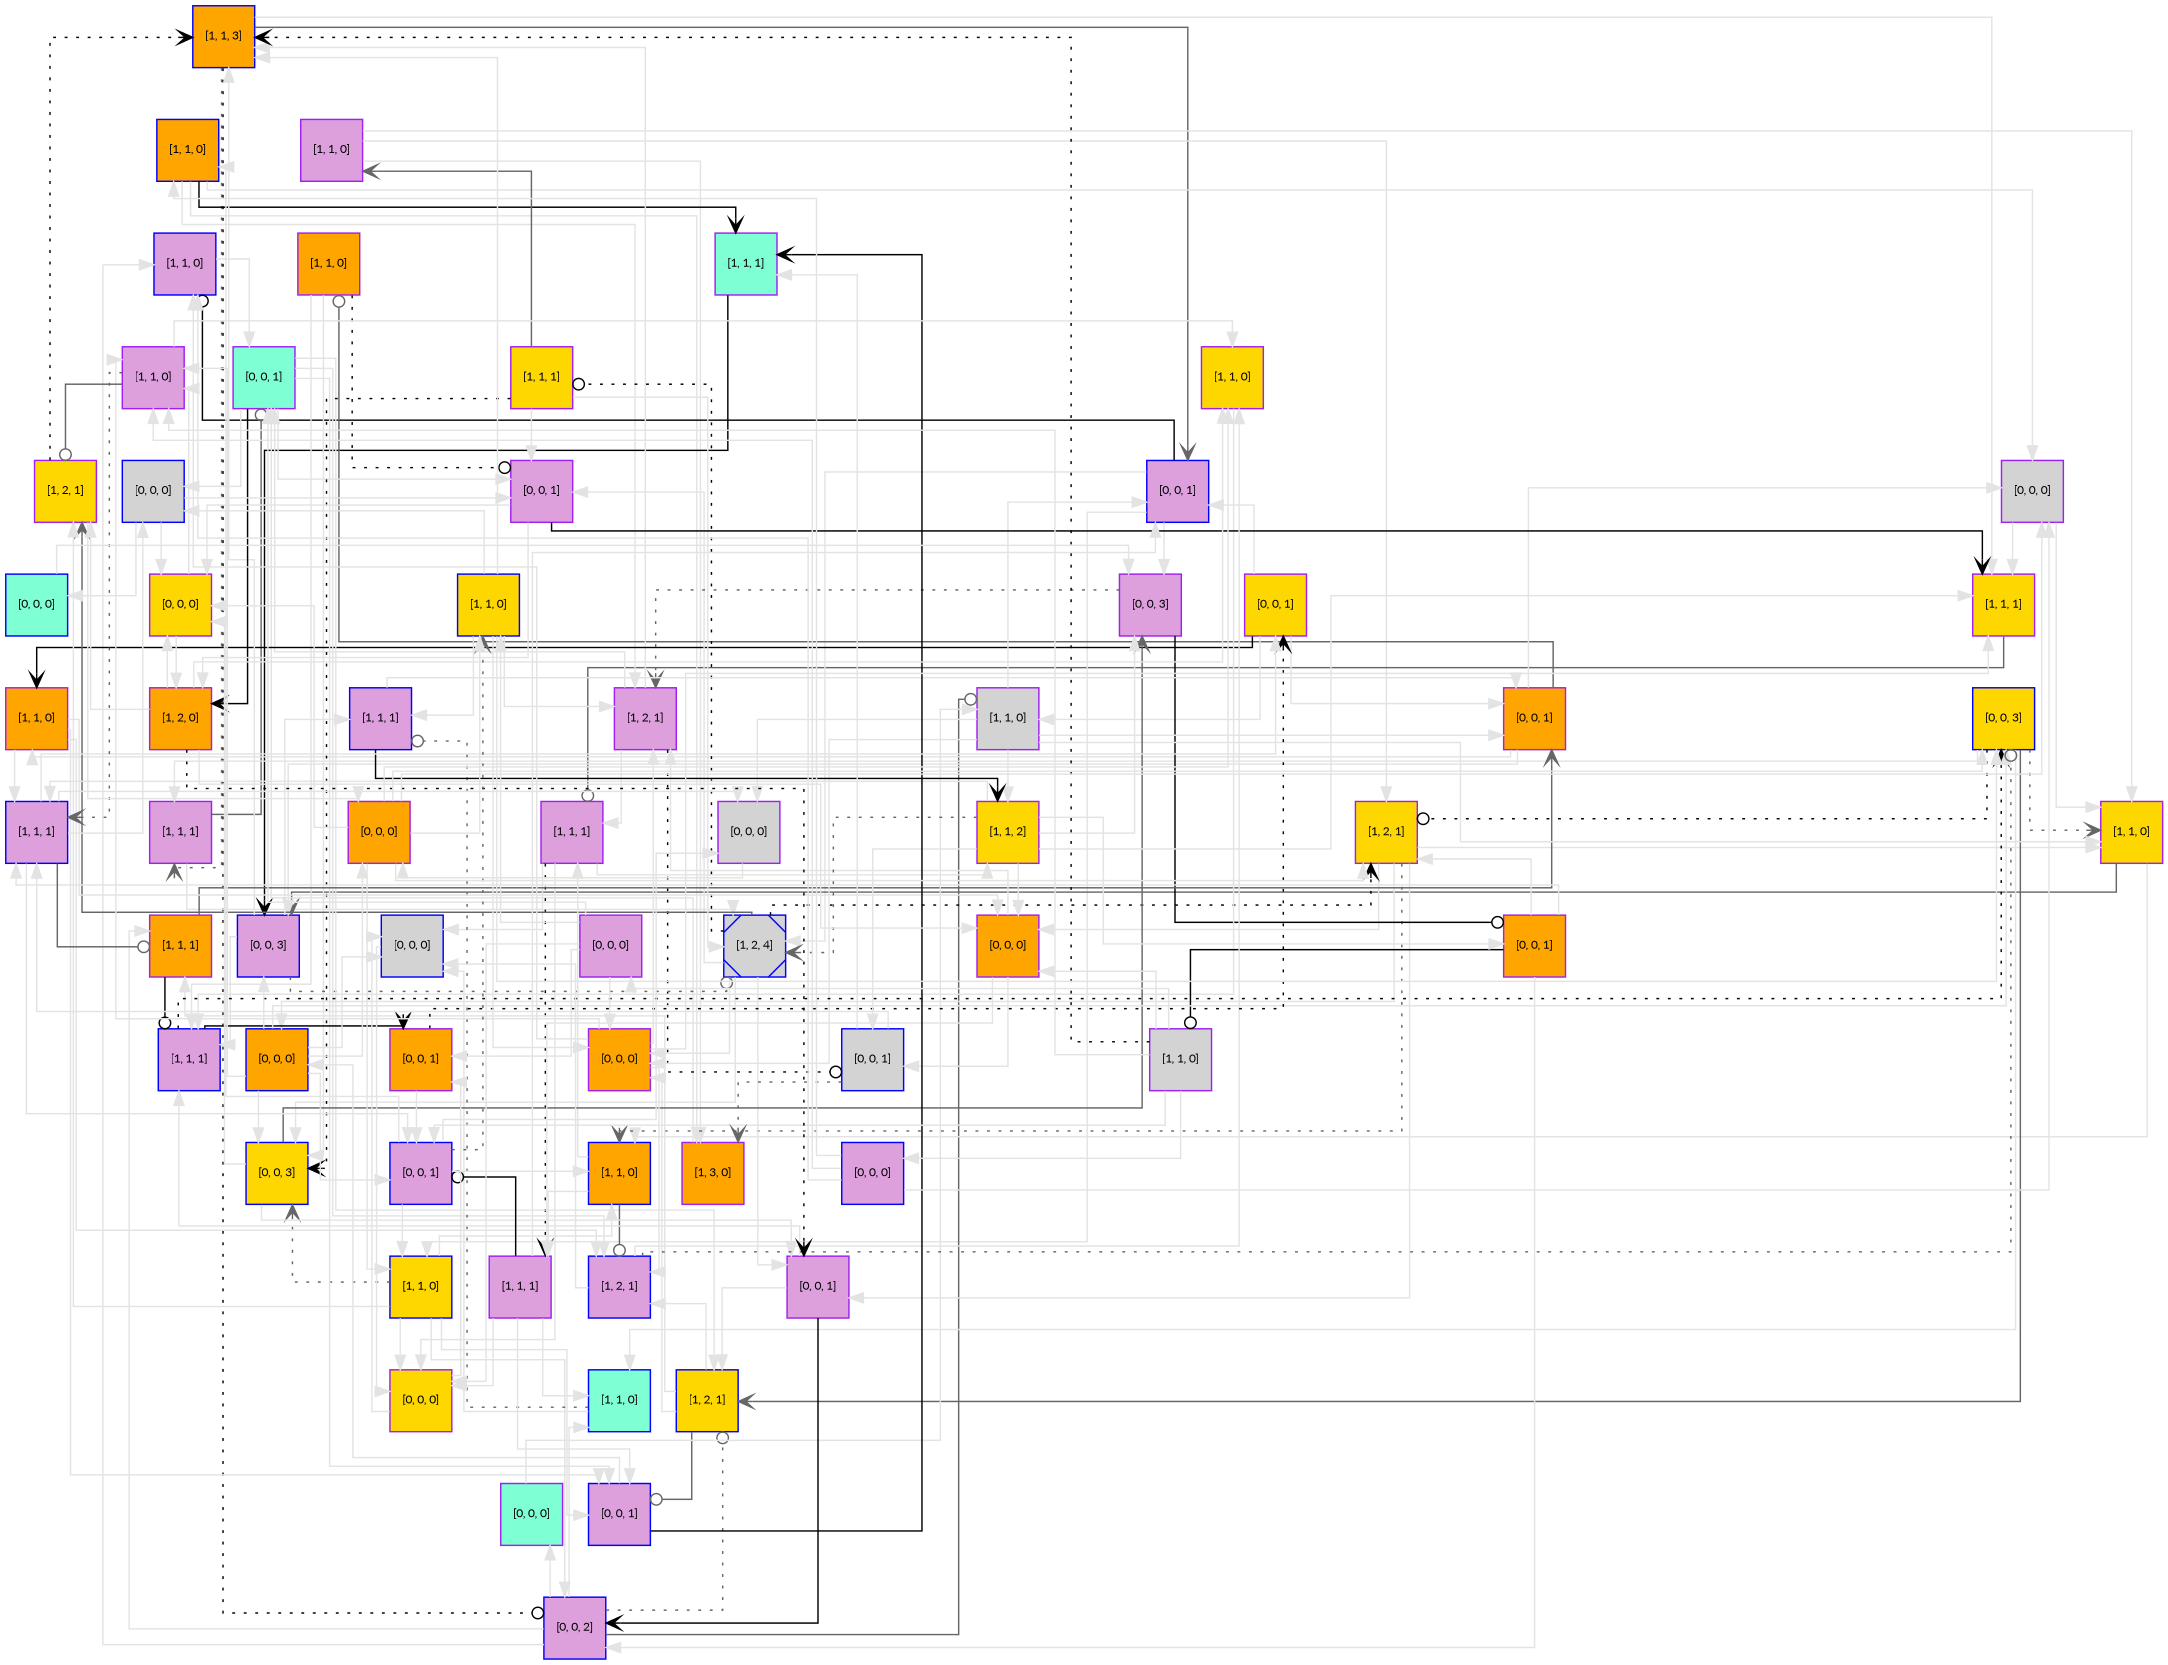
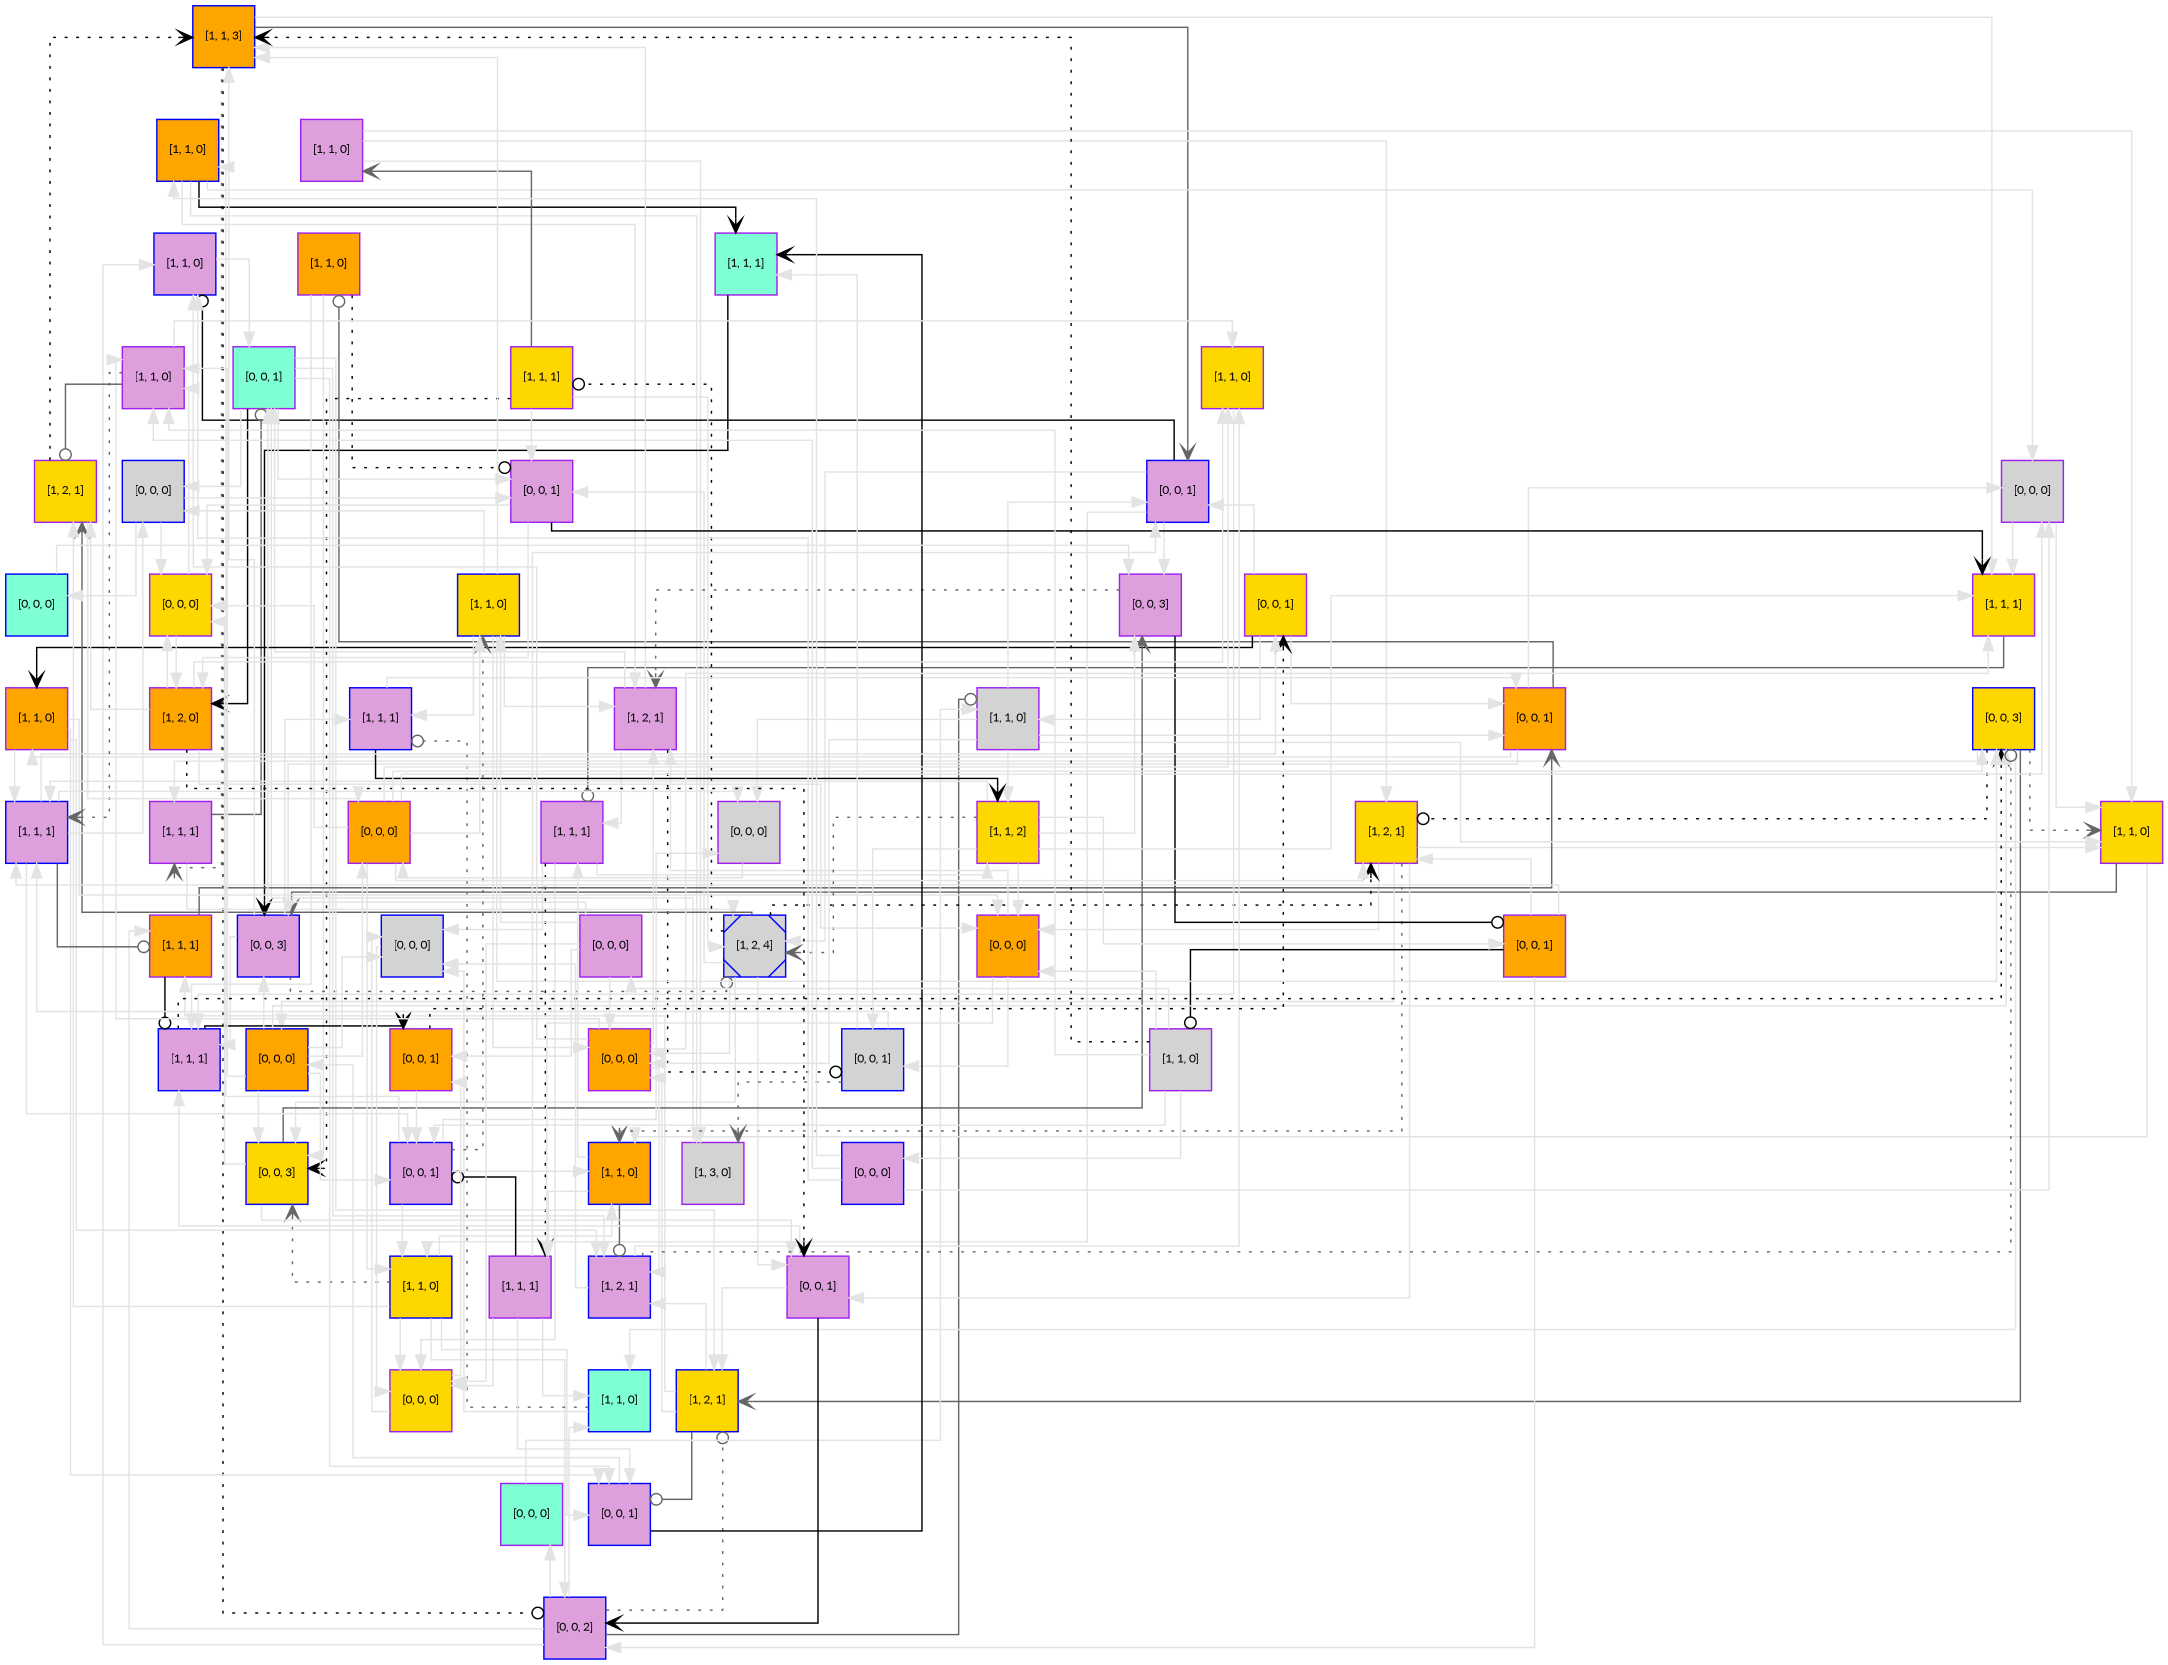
(713, 1173) -> (713, 1173)
